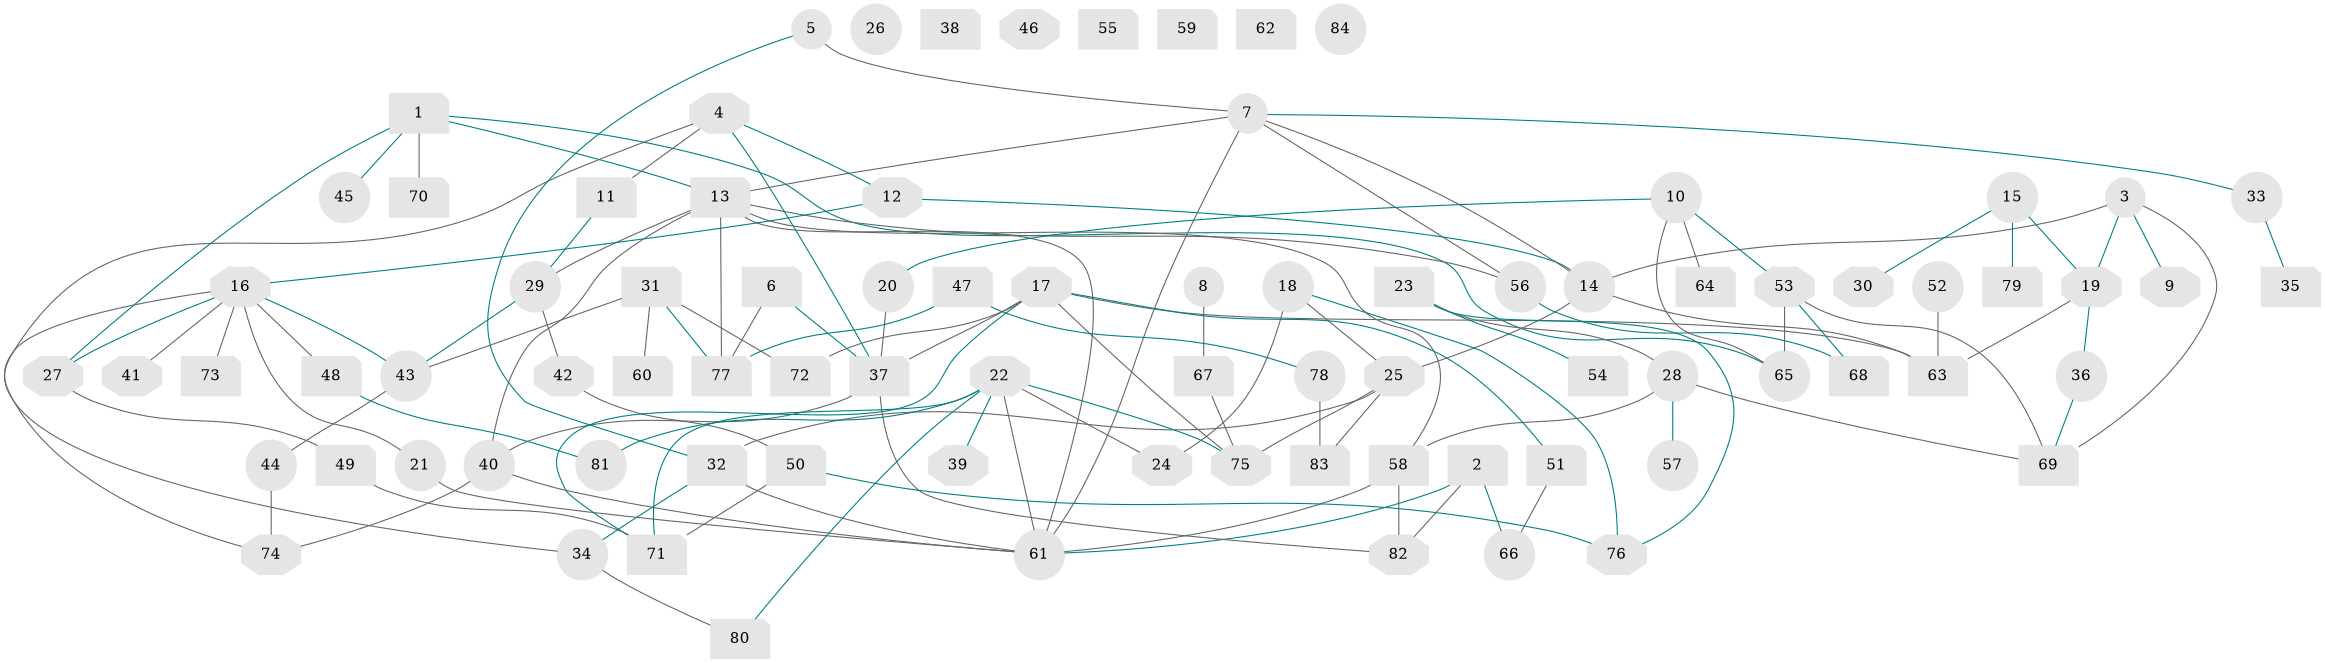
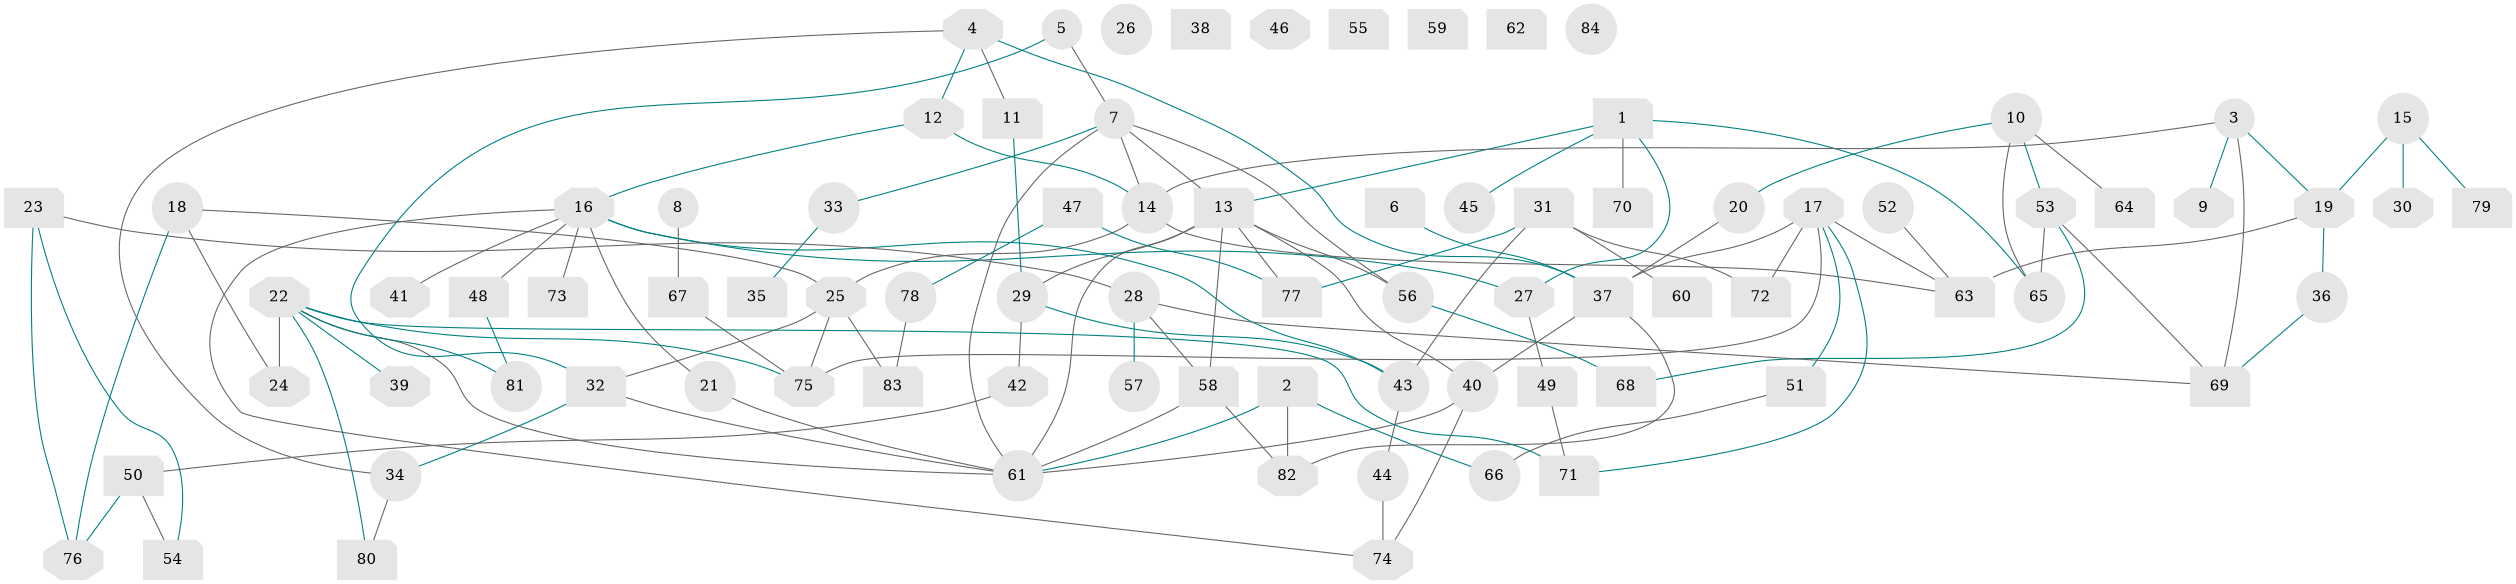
(747, 331) -> none
(726, 510) -> (153, 518)
